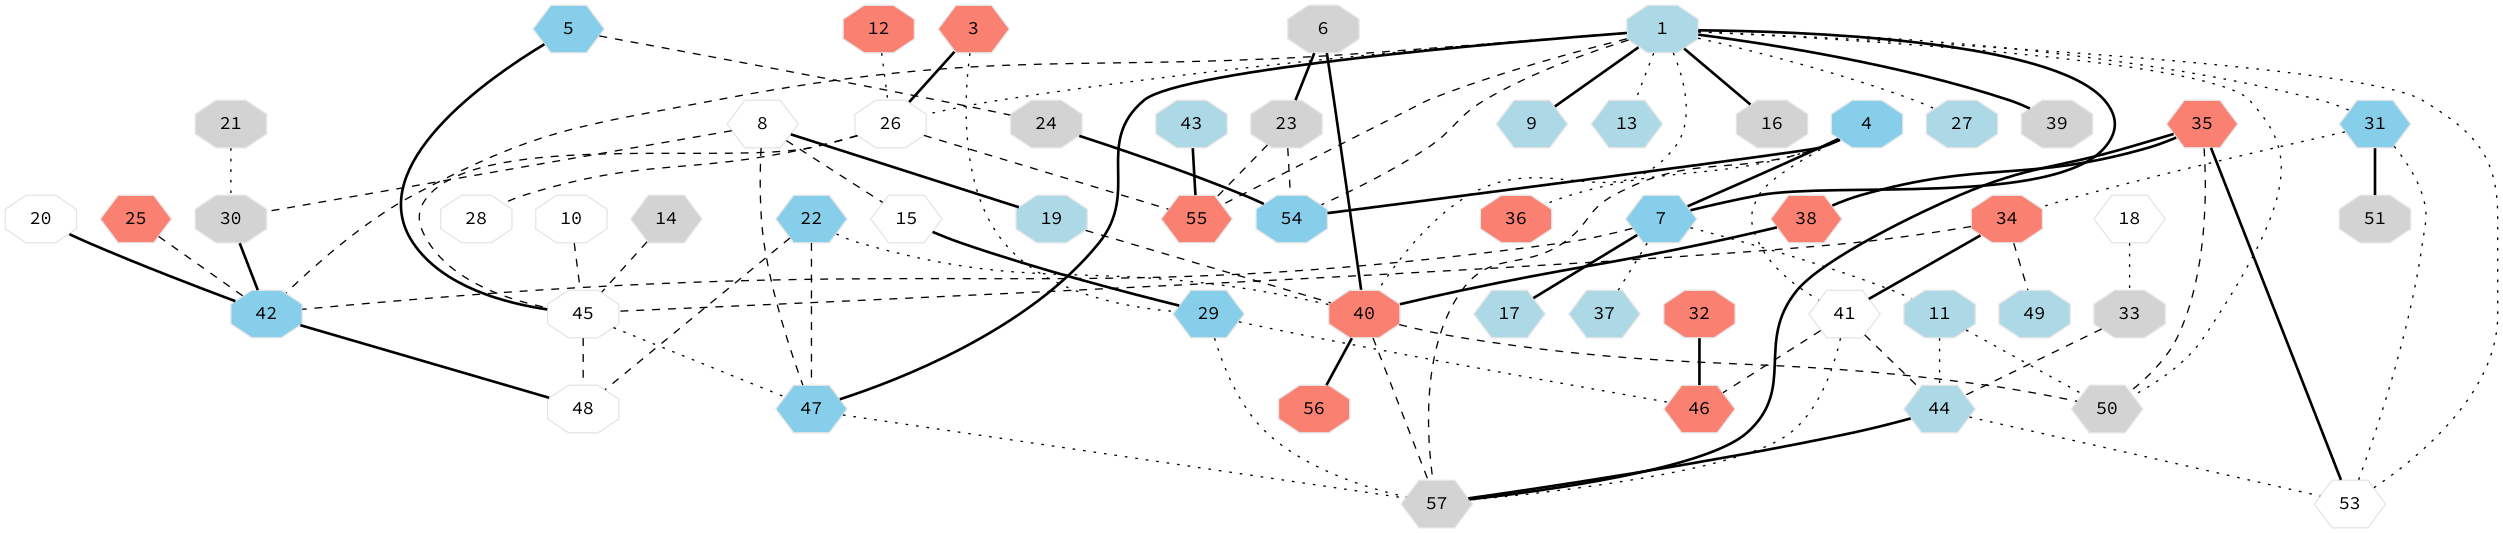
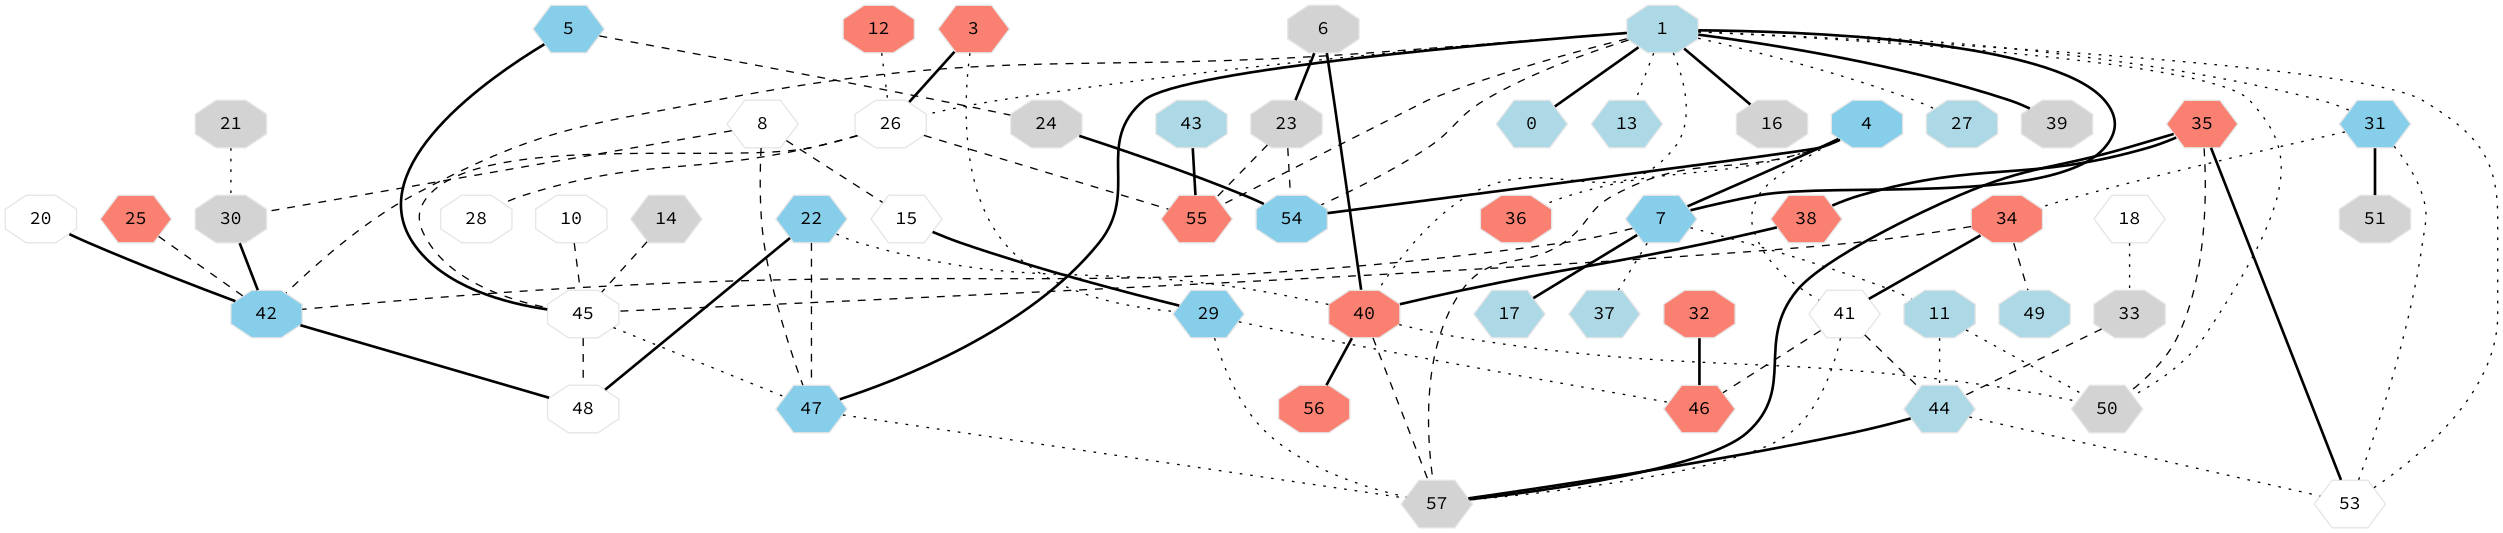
(1532, 124) -> (1532, 124)
(1052, 219) -> none
(693, 318) -> (693, 318)
(1738, 364) -> (1738, 364)
